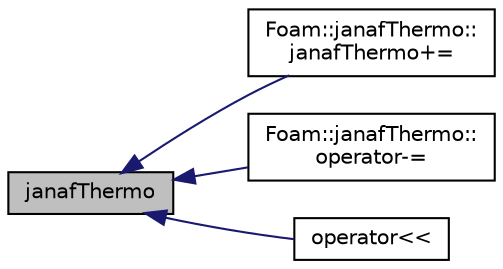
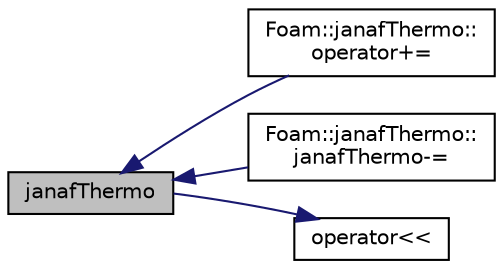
(372, 43) -> (372, 43)
(372, 147) -> (372, 147)
(230, 230) -> (236, 203)
